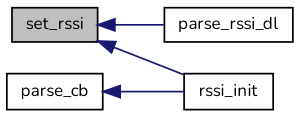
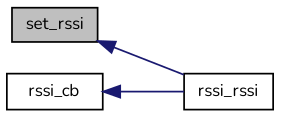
(229, 25) -> none
(55, 92) -> (55, 92)
(229, 92) -> (229, 92)
